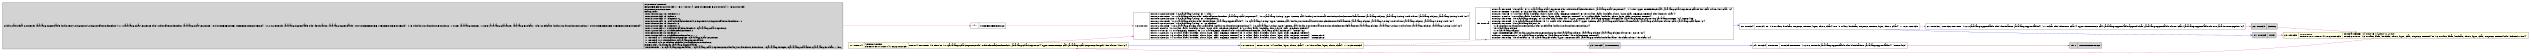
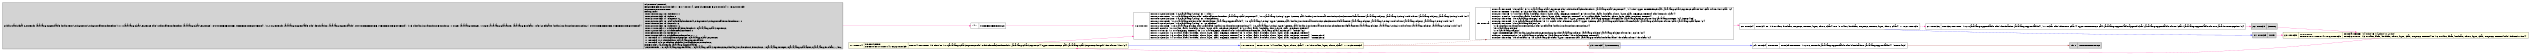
(1736, 25) -> (1736, 25)
(874, 44) -> (873, 44)
